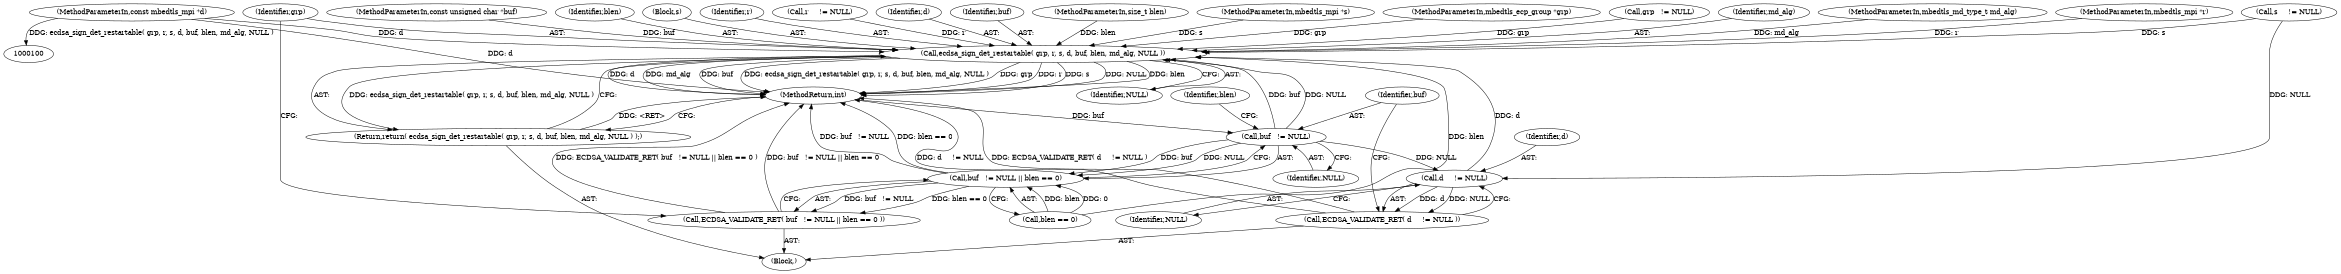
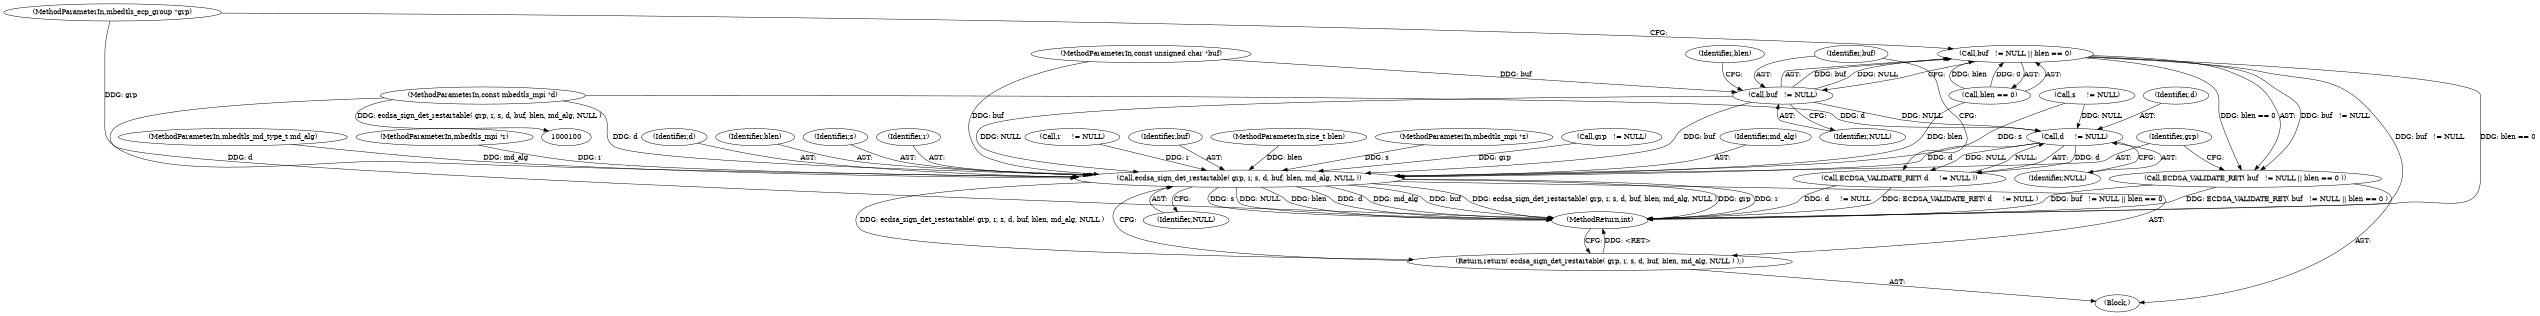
(667, 12) -> (835, 137)
none -> (1312, 98)
(1042, 116) -> (1478, 76)
(845, 184) -> (1085, 22)
(1001, 199) -> (2033, 75)
(1503, 199) -> (2027, 158)
(1057, 243) -> none
